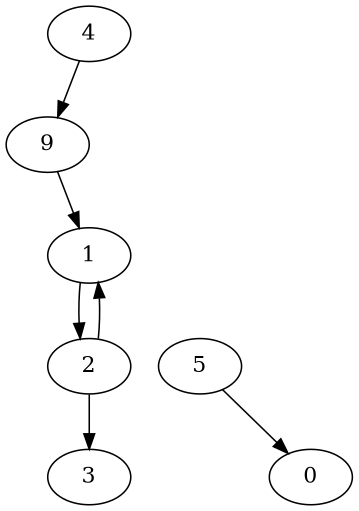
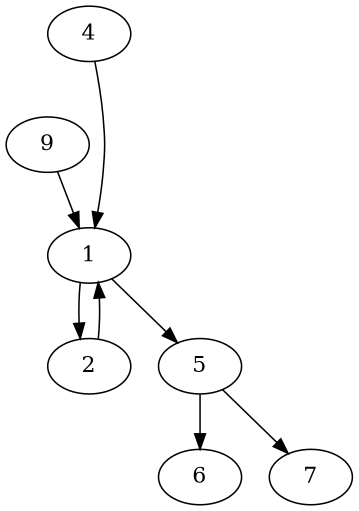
(71, 82) -> (104, 137)
none -> (139, 305)
(89, 477) -> none
none -> (200, 477)
(311, 477) -> (311, 477)
